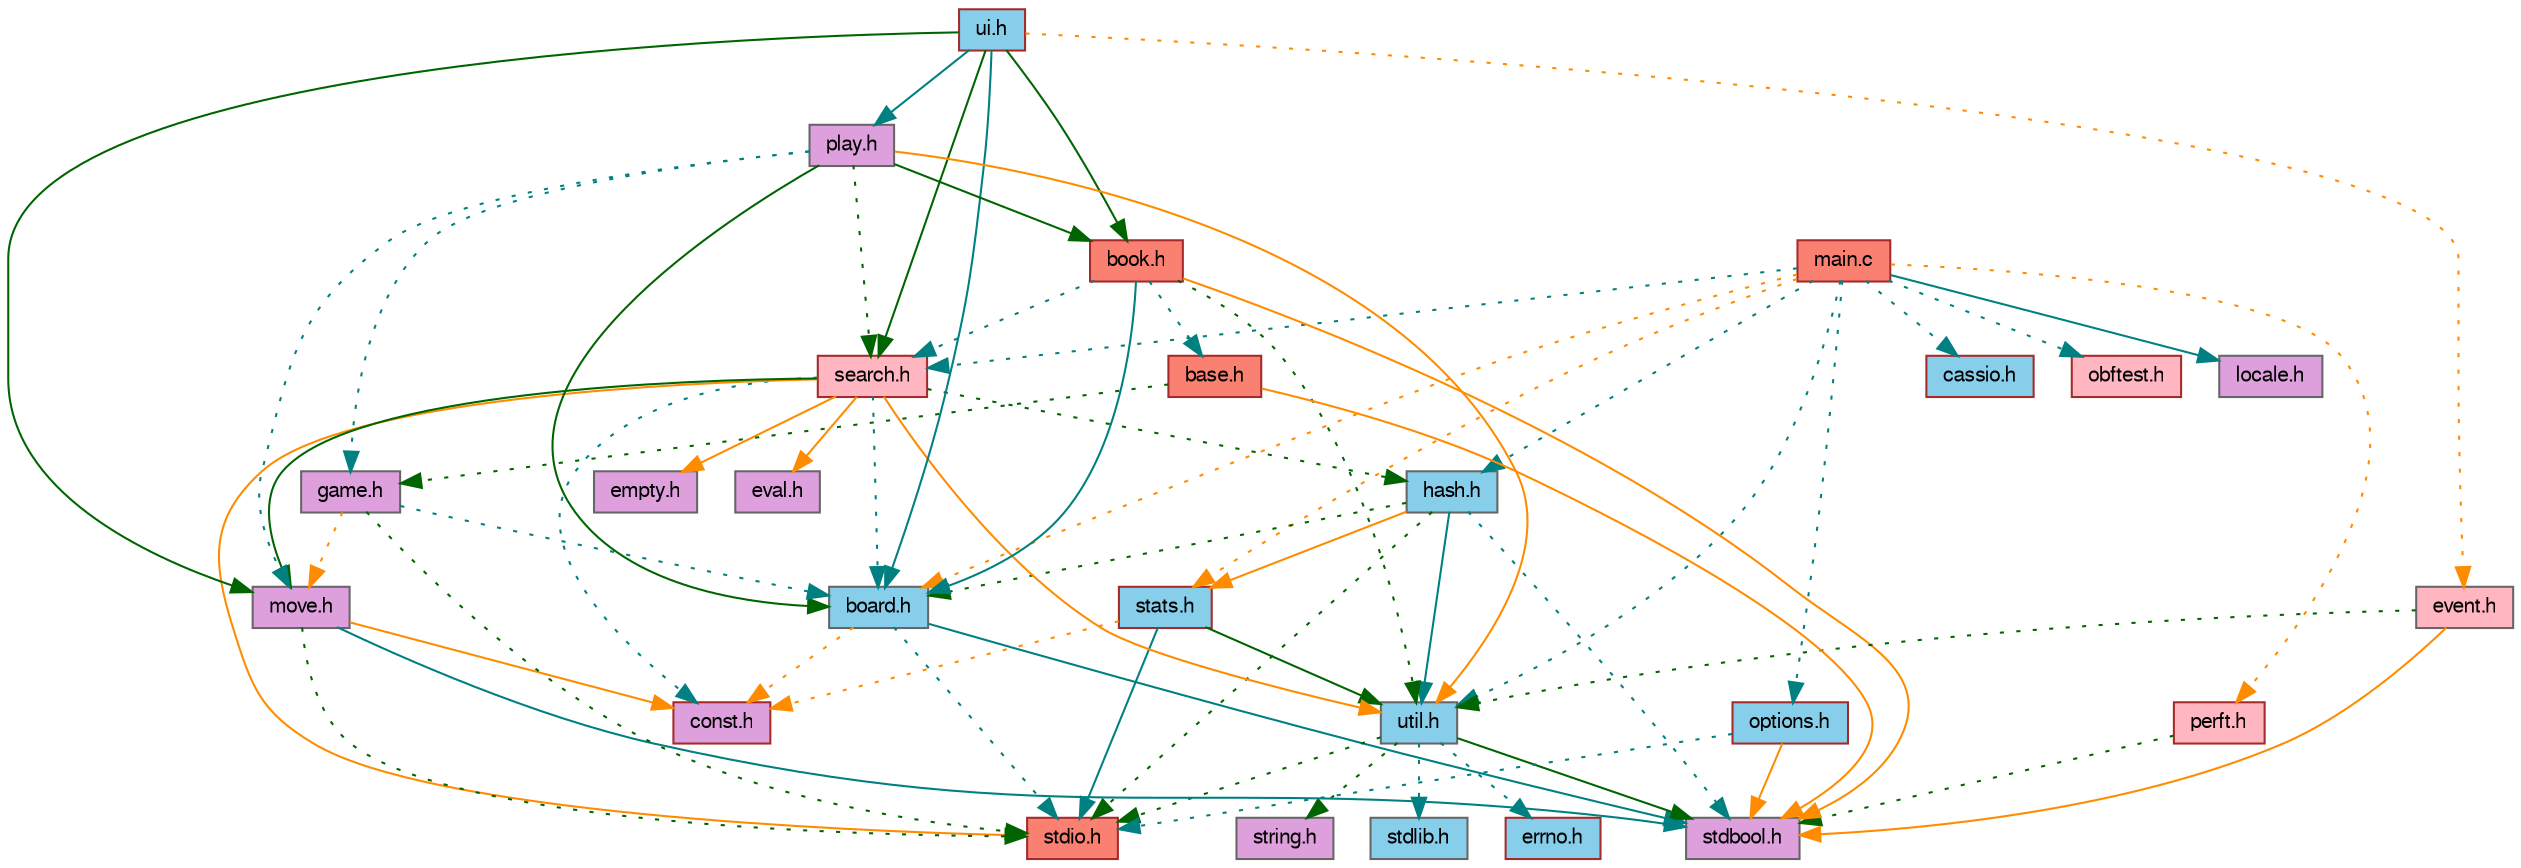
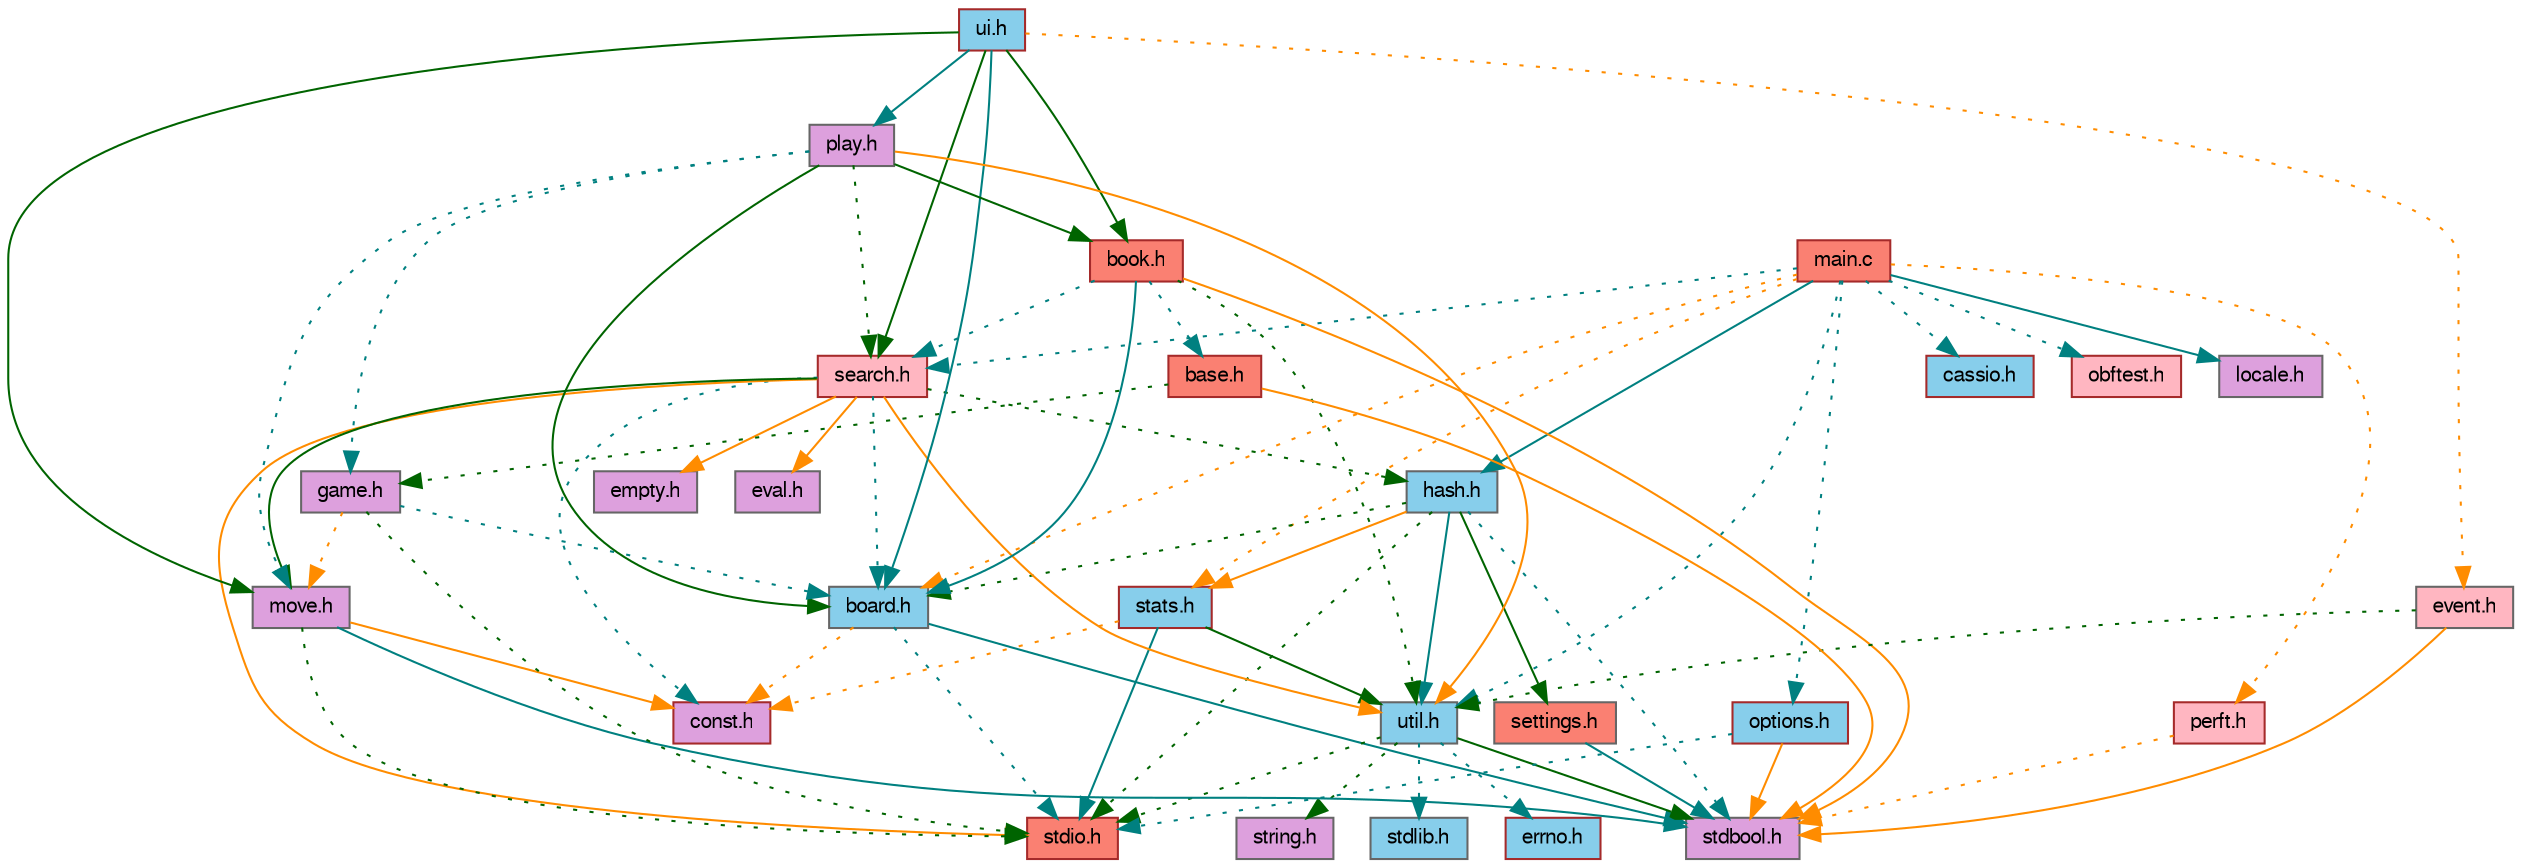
(1657, 371) -> (1657, 371)
none -> (1555, 723)
(1997, 777) -> (1997, 777)
